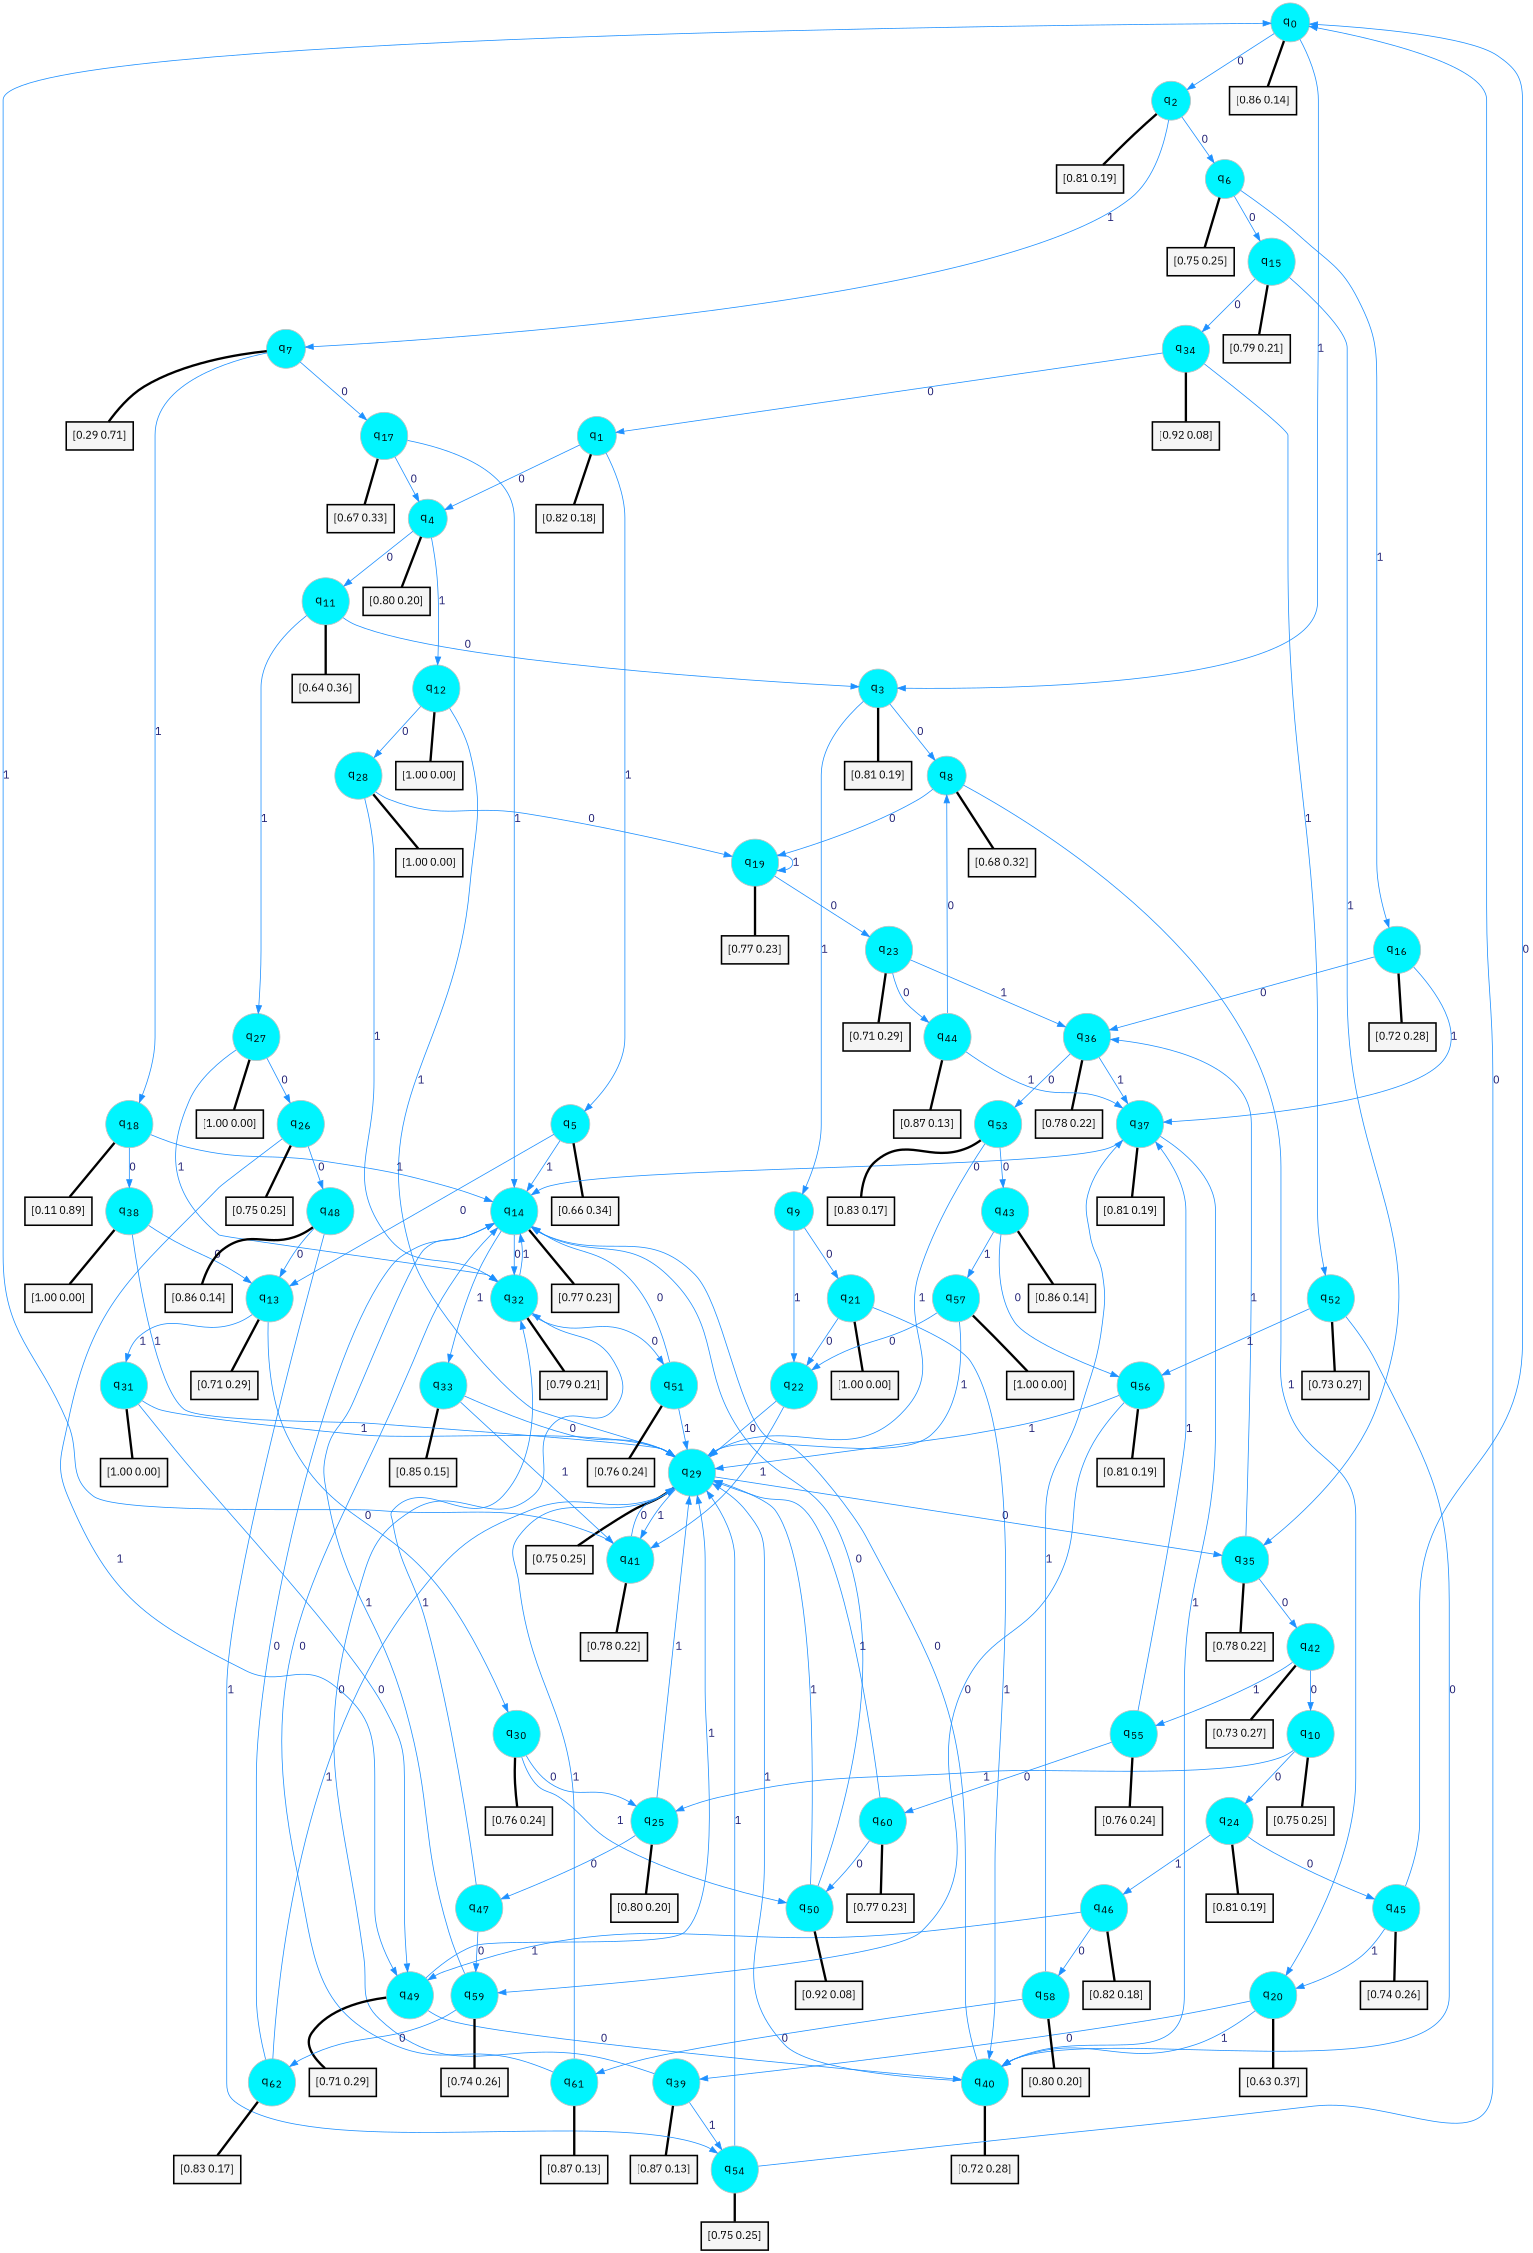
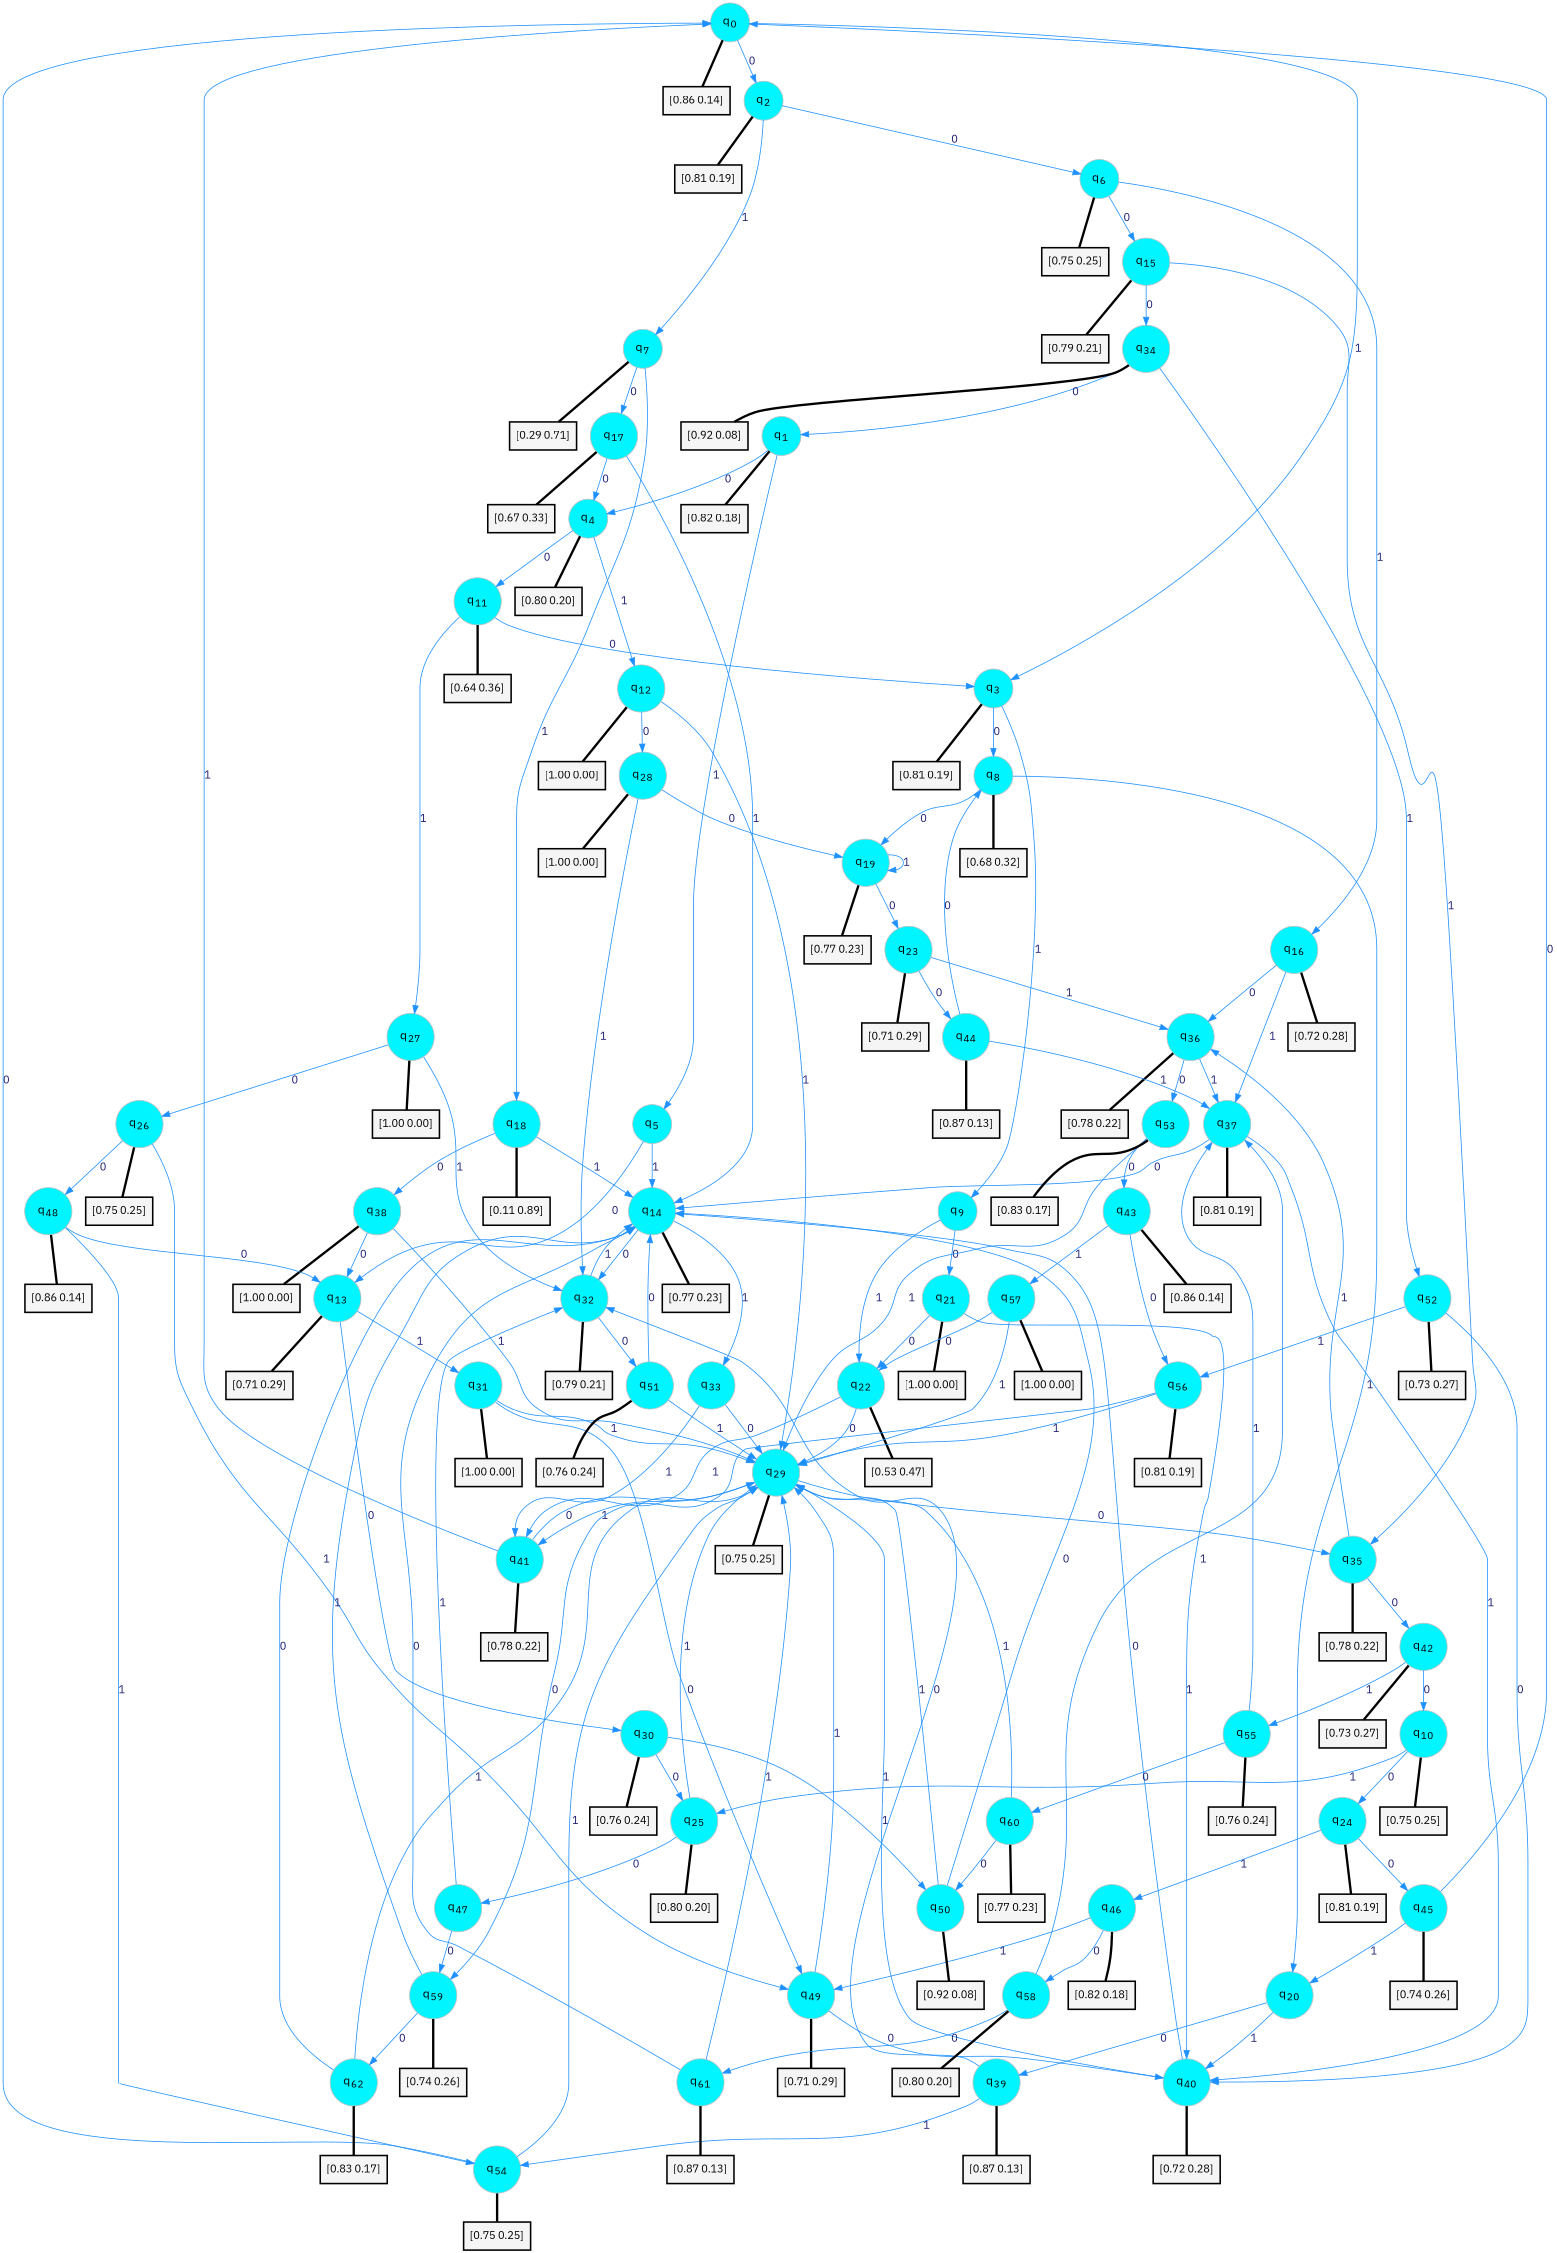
(585, 1211) -> none
(423, 1473) -> none
none -> (898, 1473)
(1273, 2082) -> none
